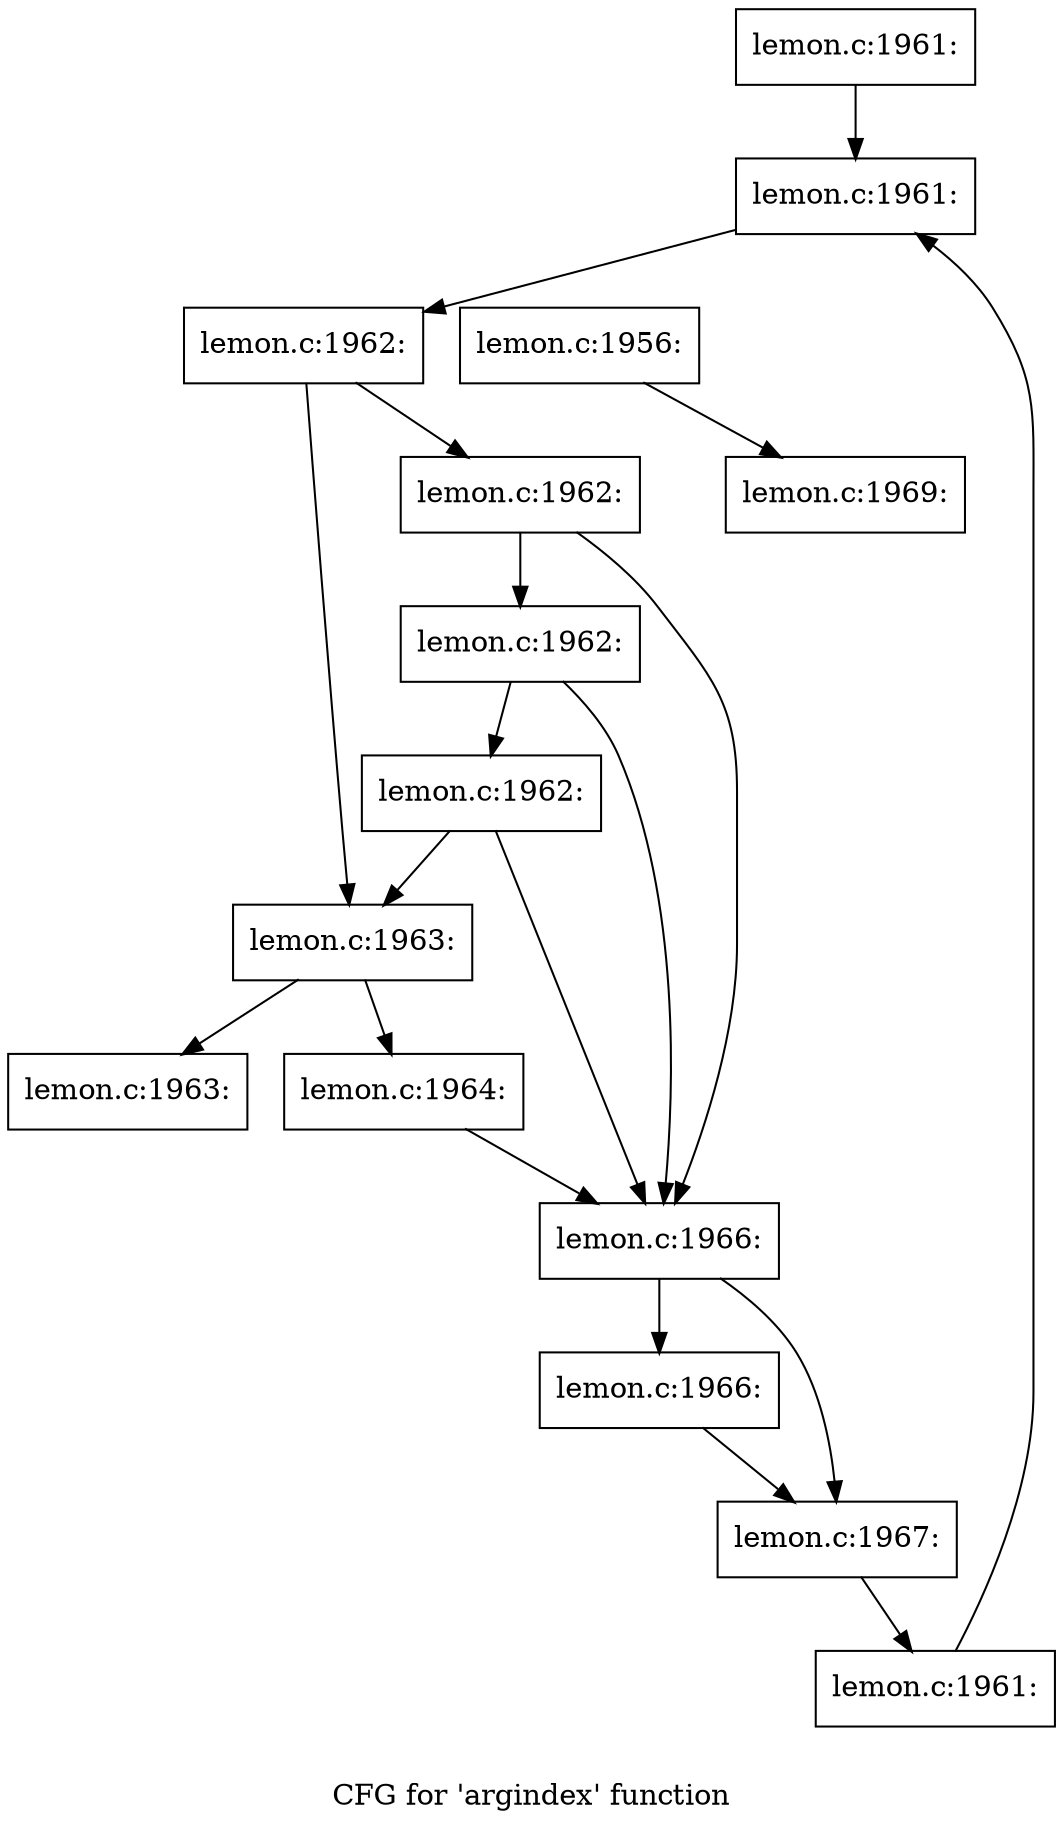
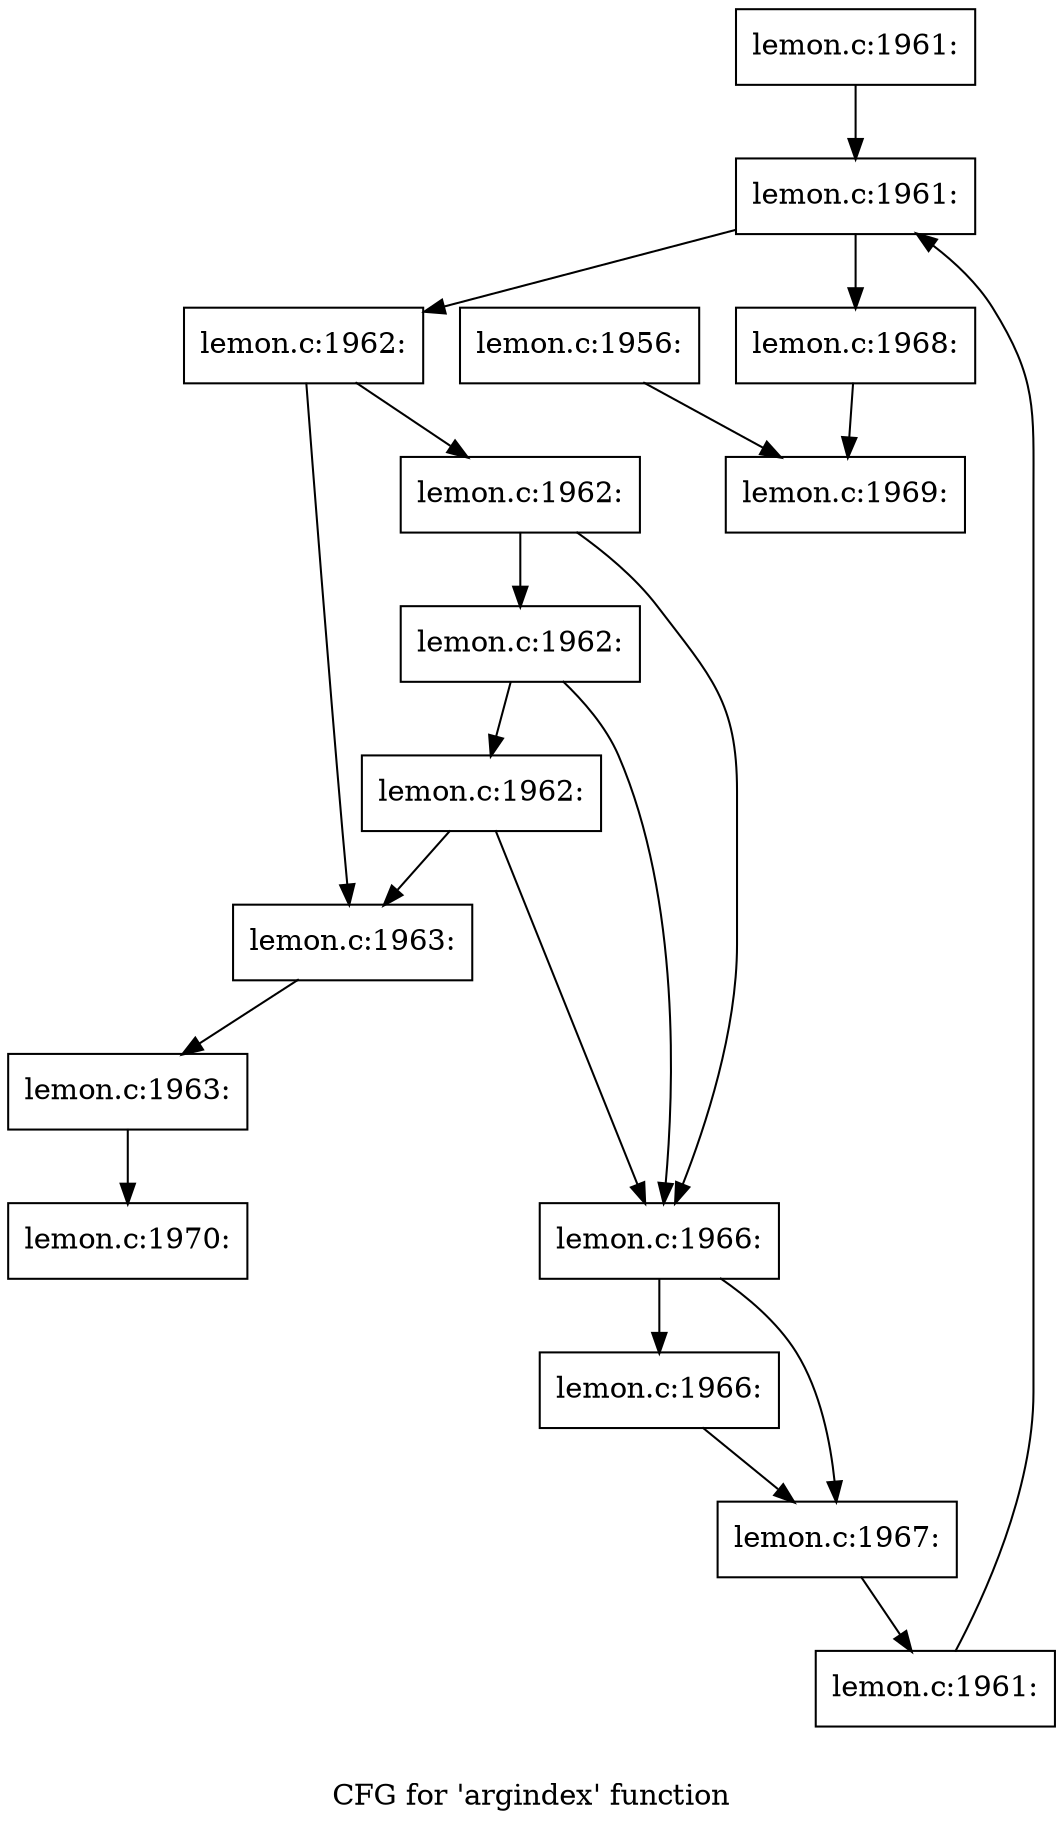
none -> (856, 346)
(404, 1092) -> none
none -> (128, 1241)
